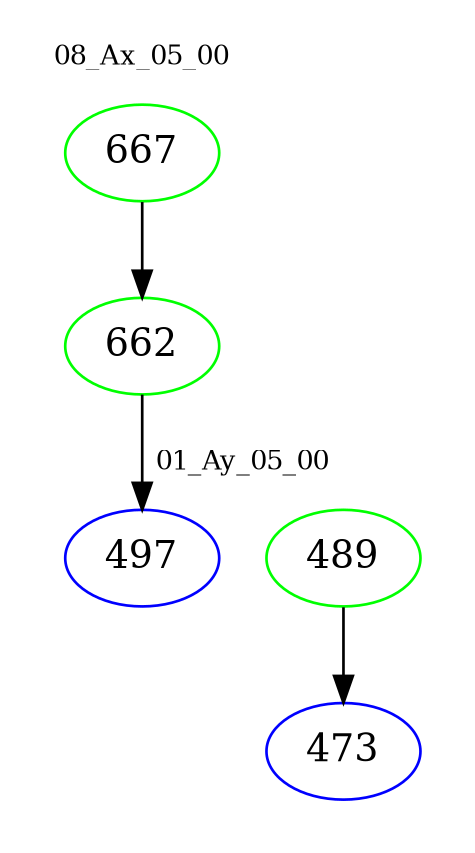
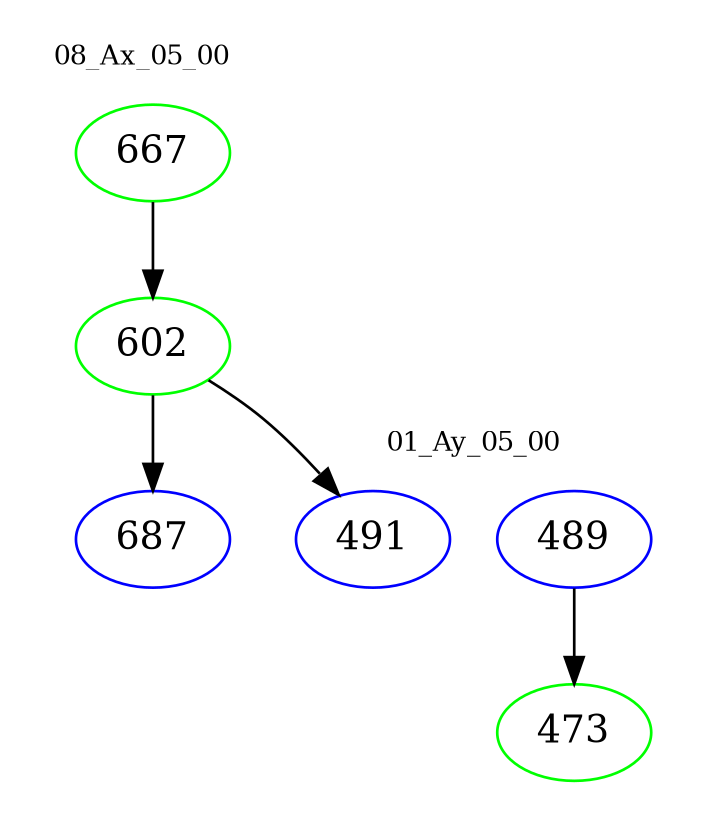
(142, 346) -> (153, 346)
none -> (153, 539)
(142, 558) -> (373, 539)
(343, 558) -> (574, 539)
(343, 751) -> (574, 733)
